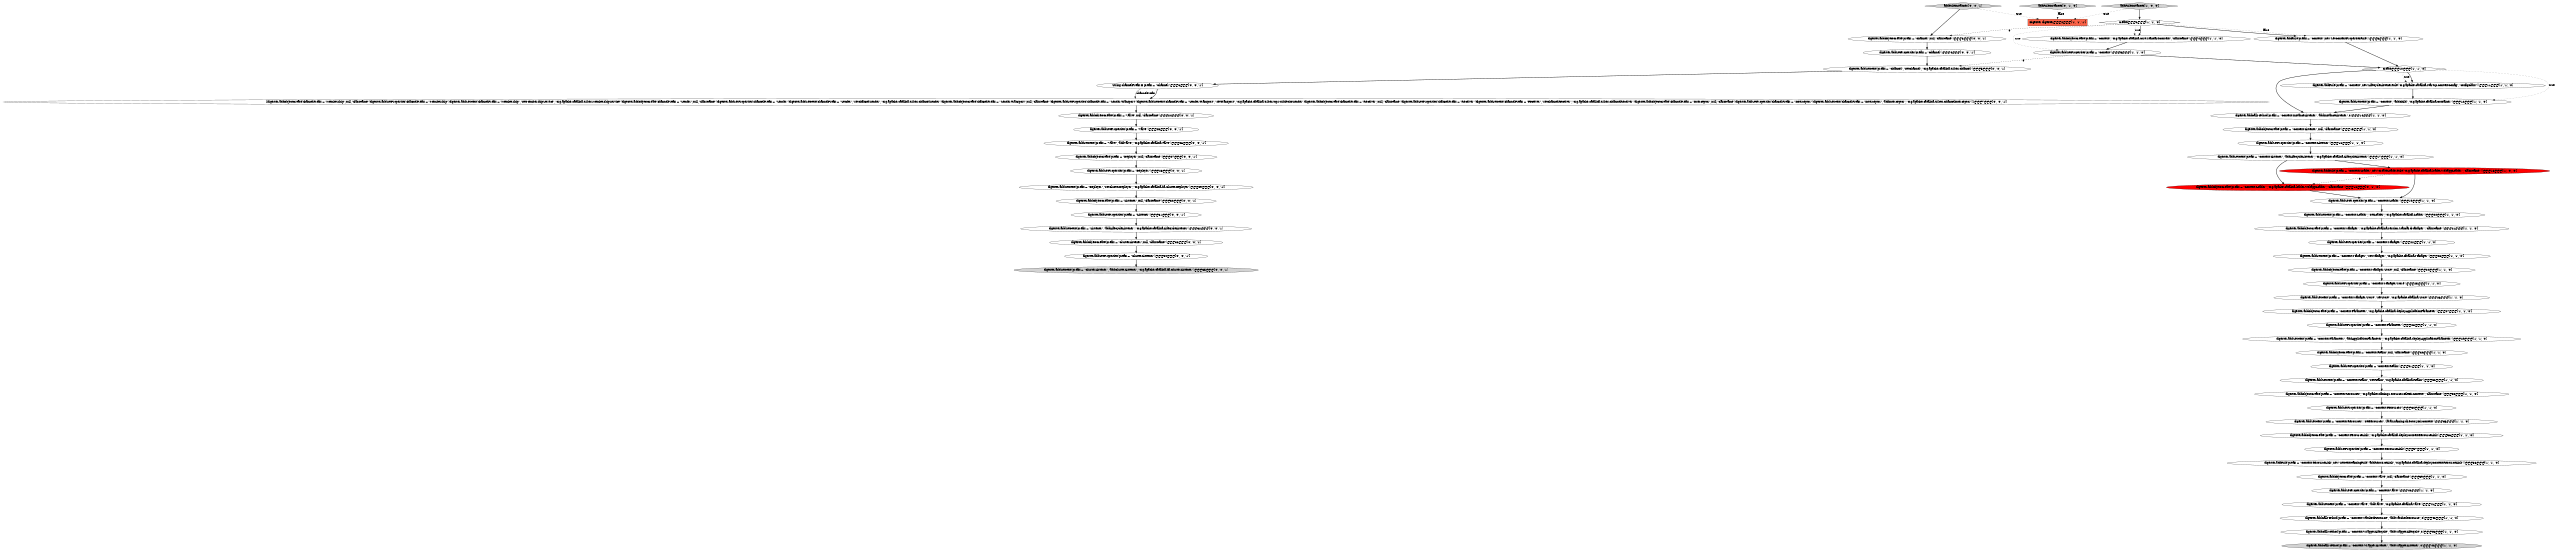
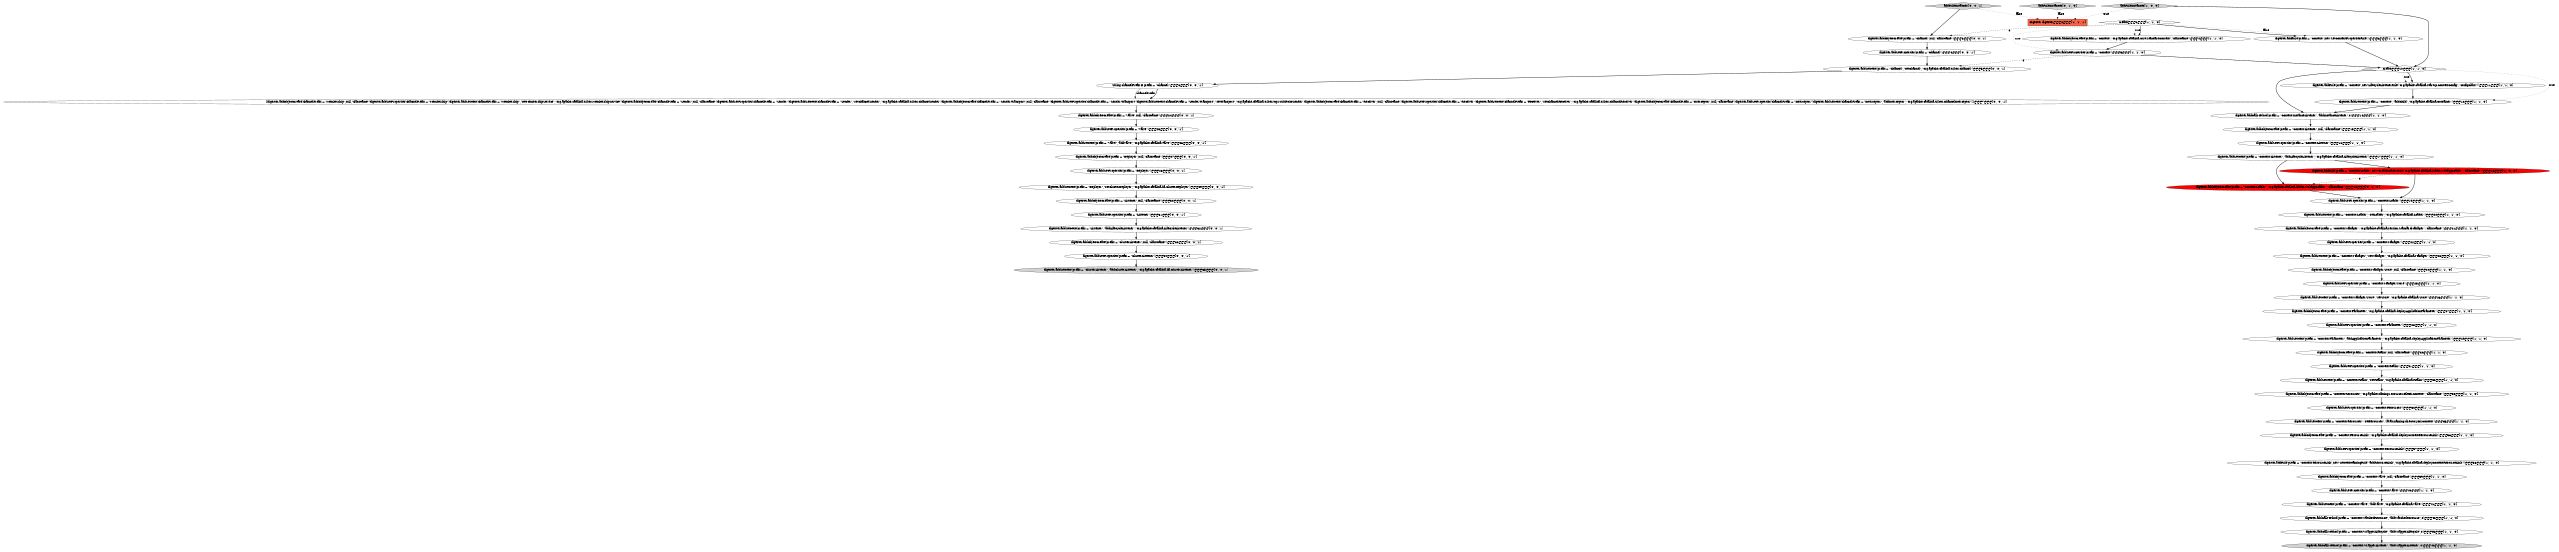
(2140, 13) -> (2327, 10)
(2019, 14) -> (2019, 14)
